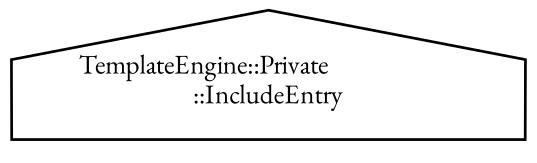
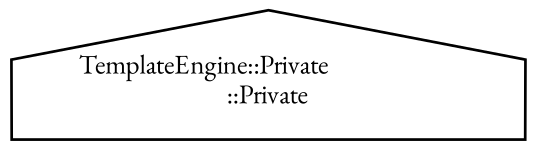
(268, 82) -> (268, 82)
